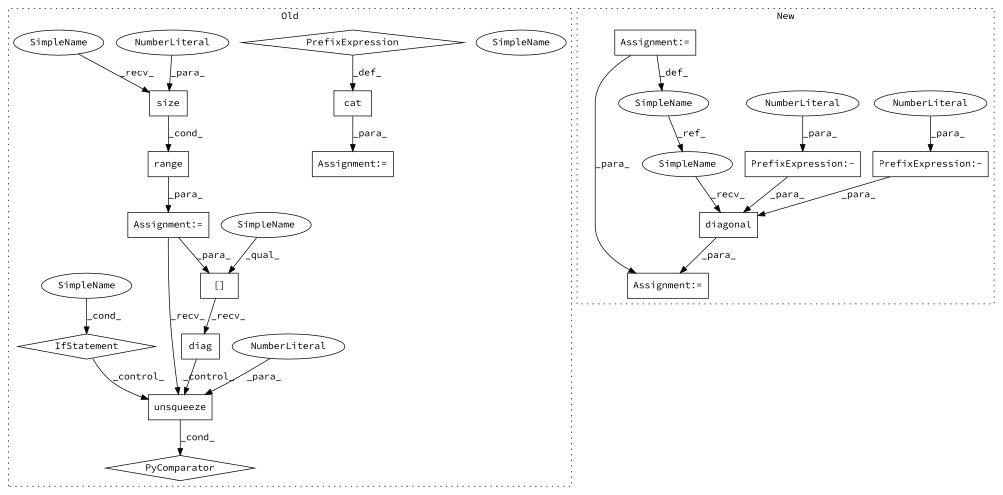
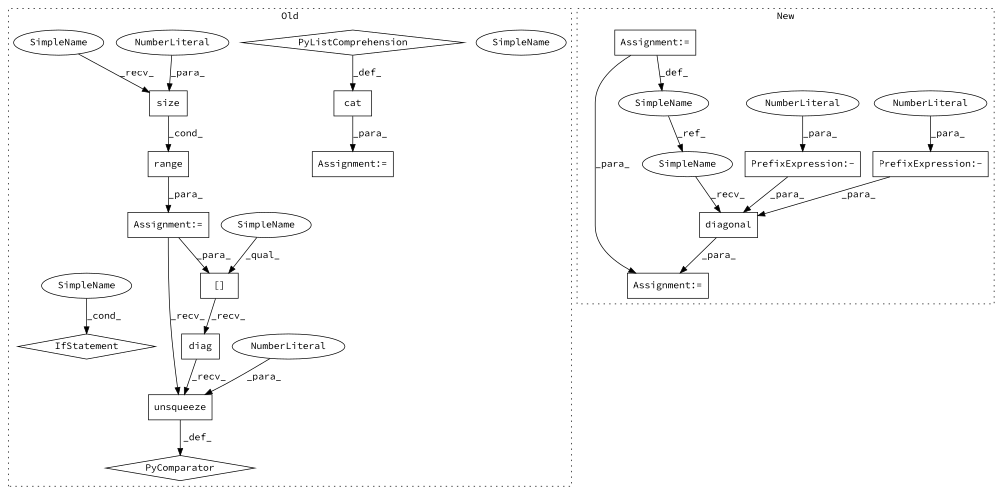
(353, 43) -> (353, 43)
(209, 377) -> (209, 377)
(113, 383) -> none
(198, 438) -> (198, 438)
